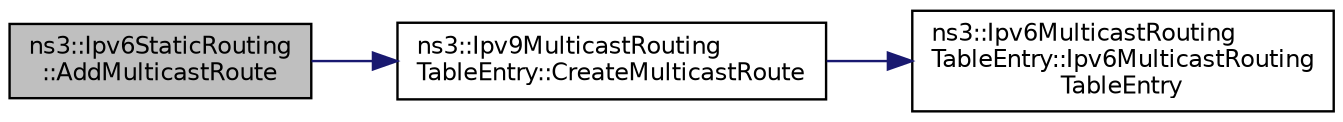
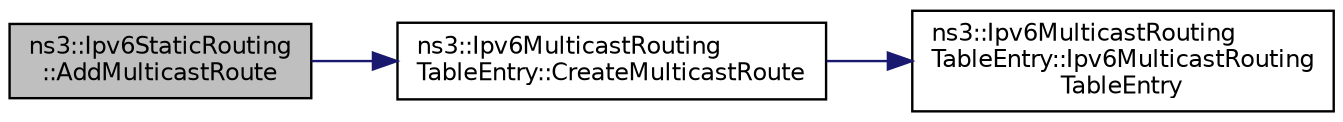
(612, 61) -> (612, 61)
